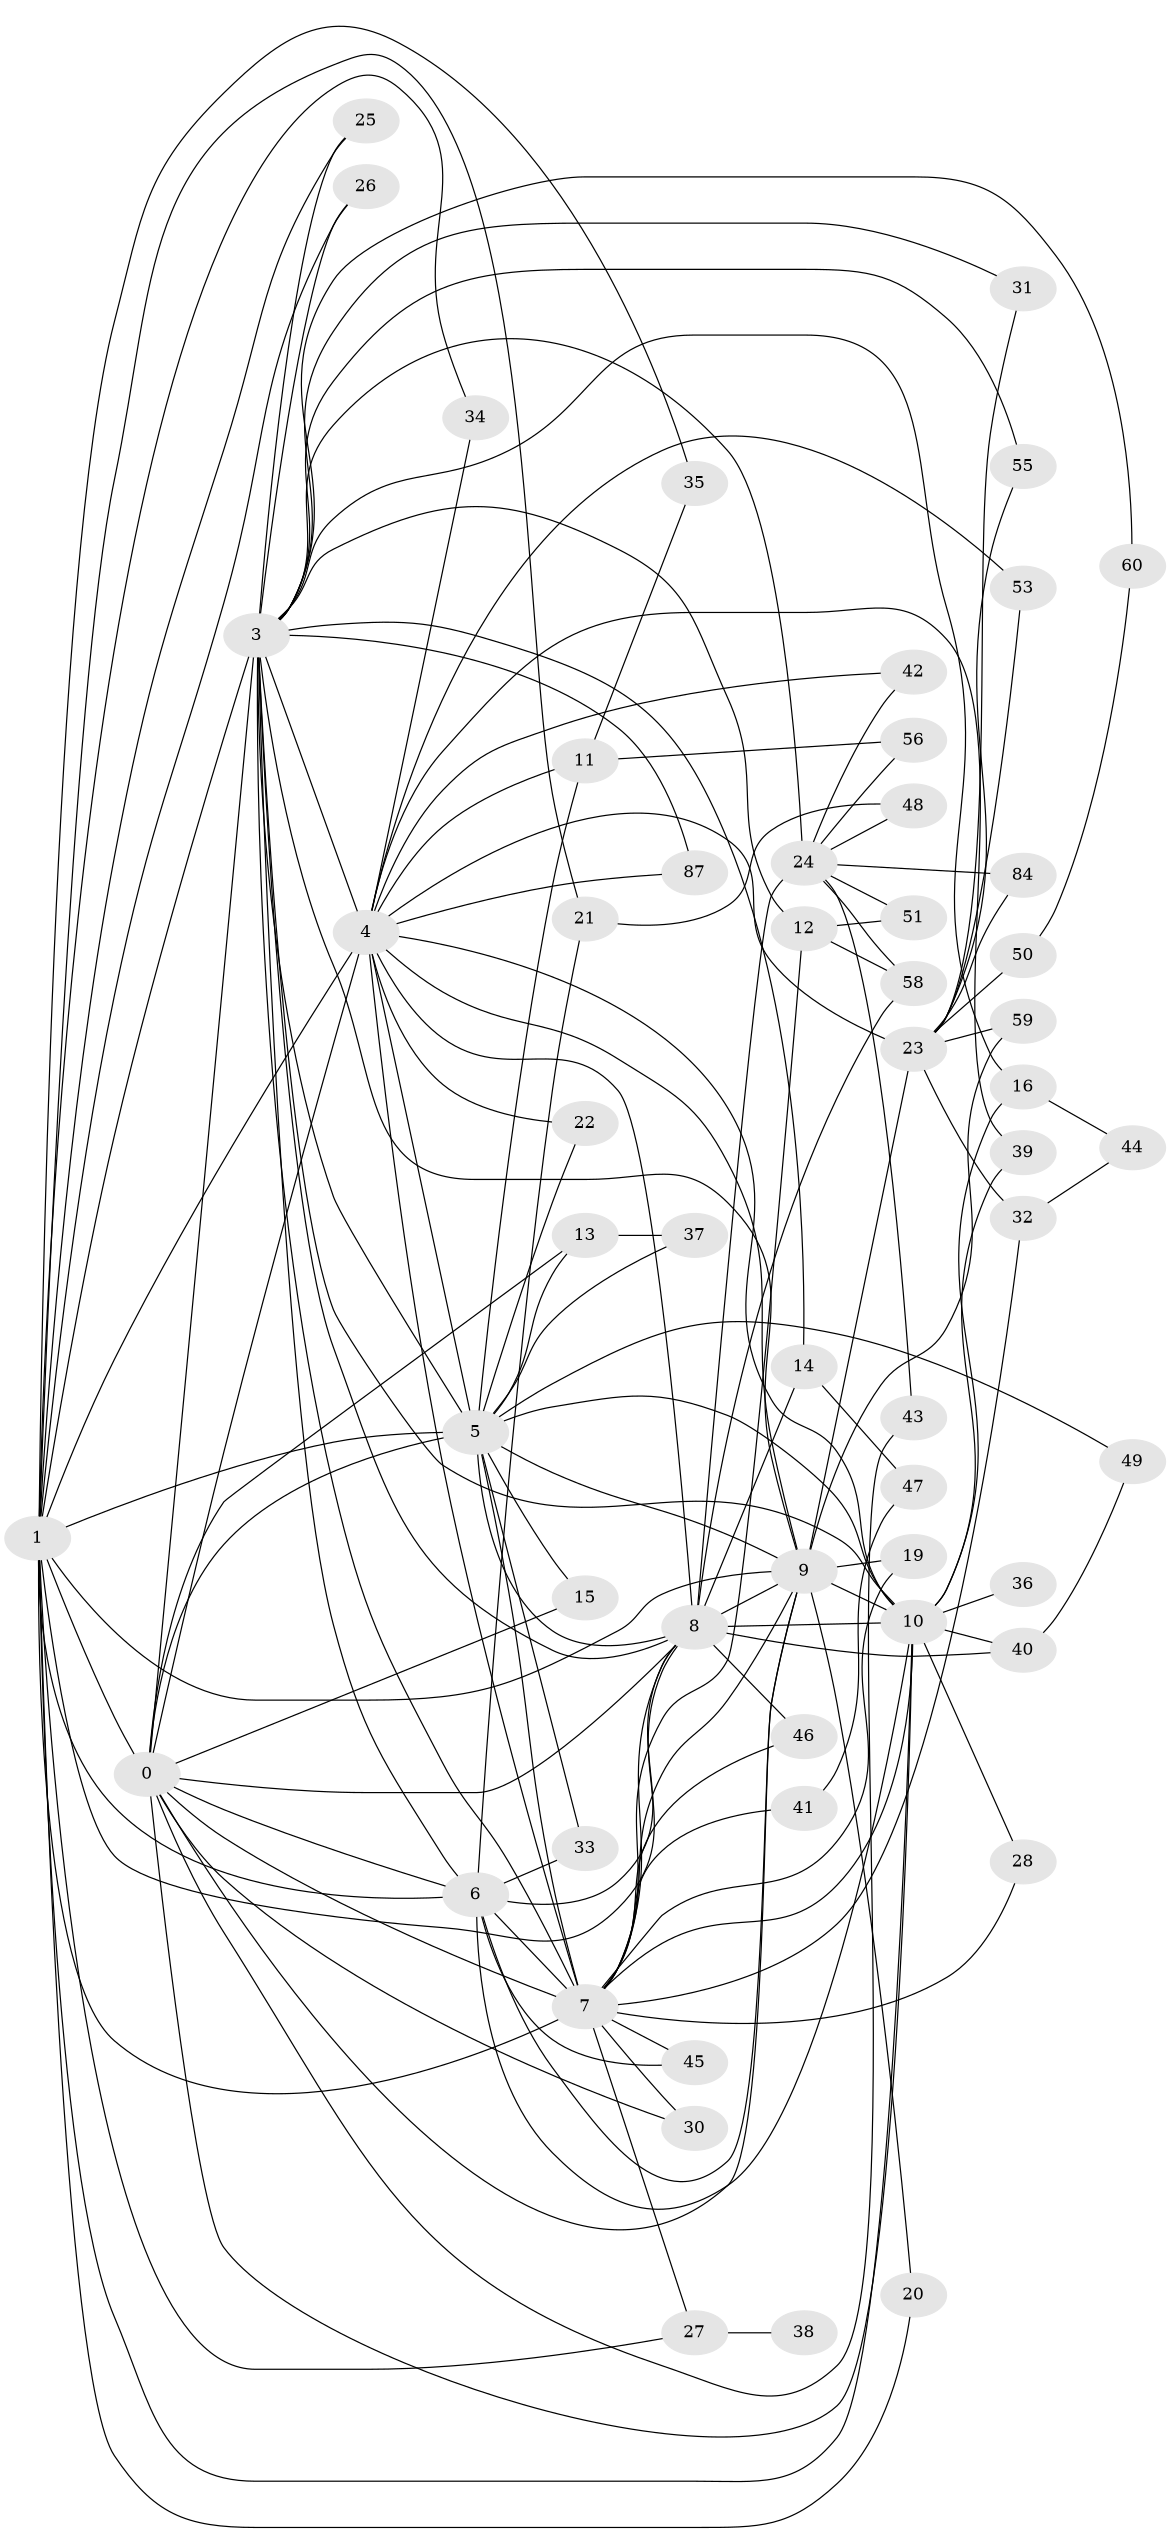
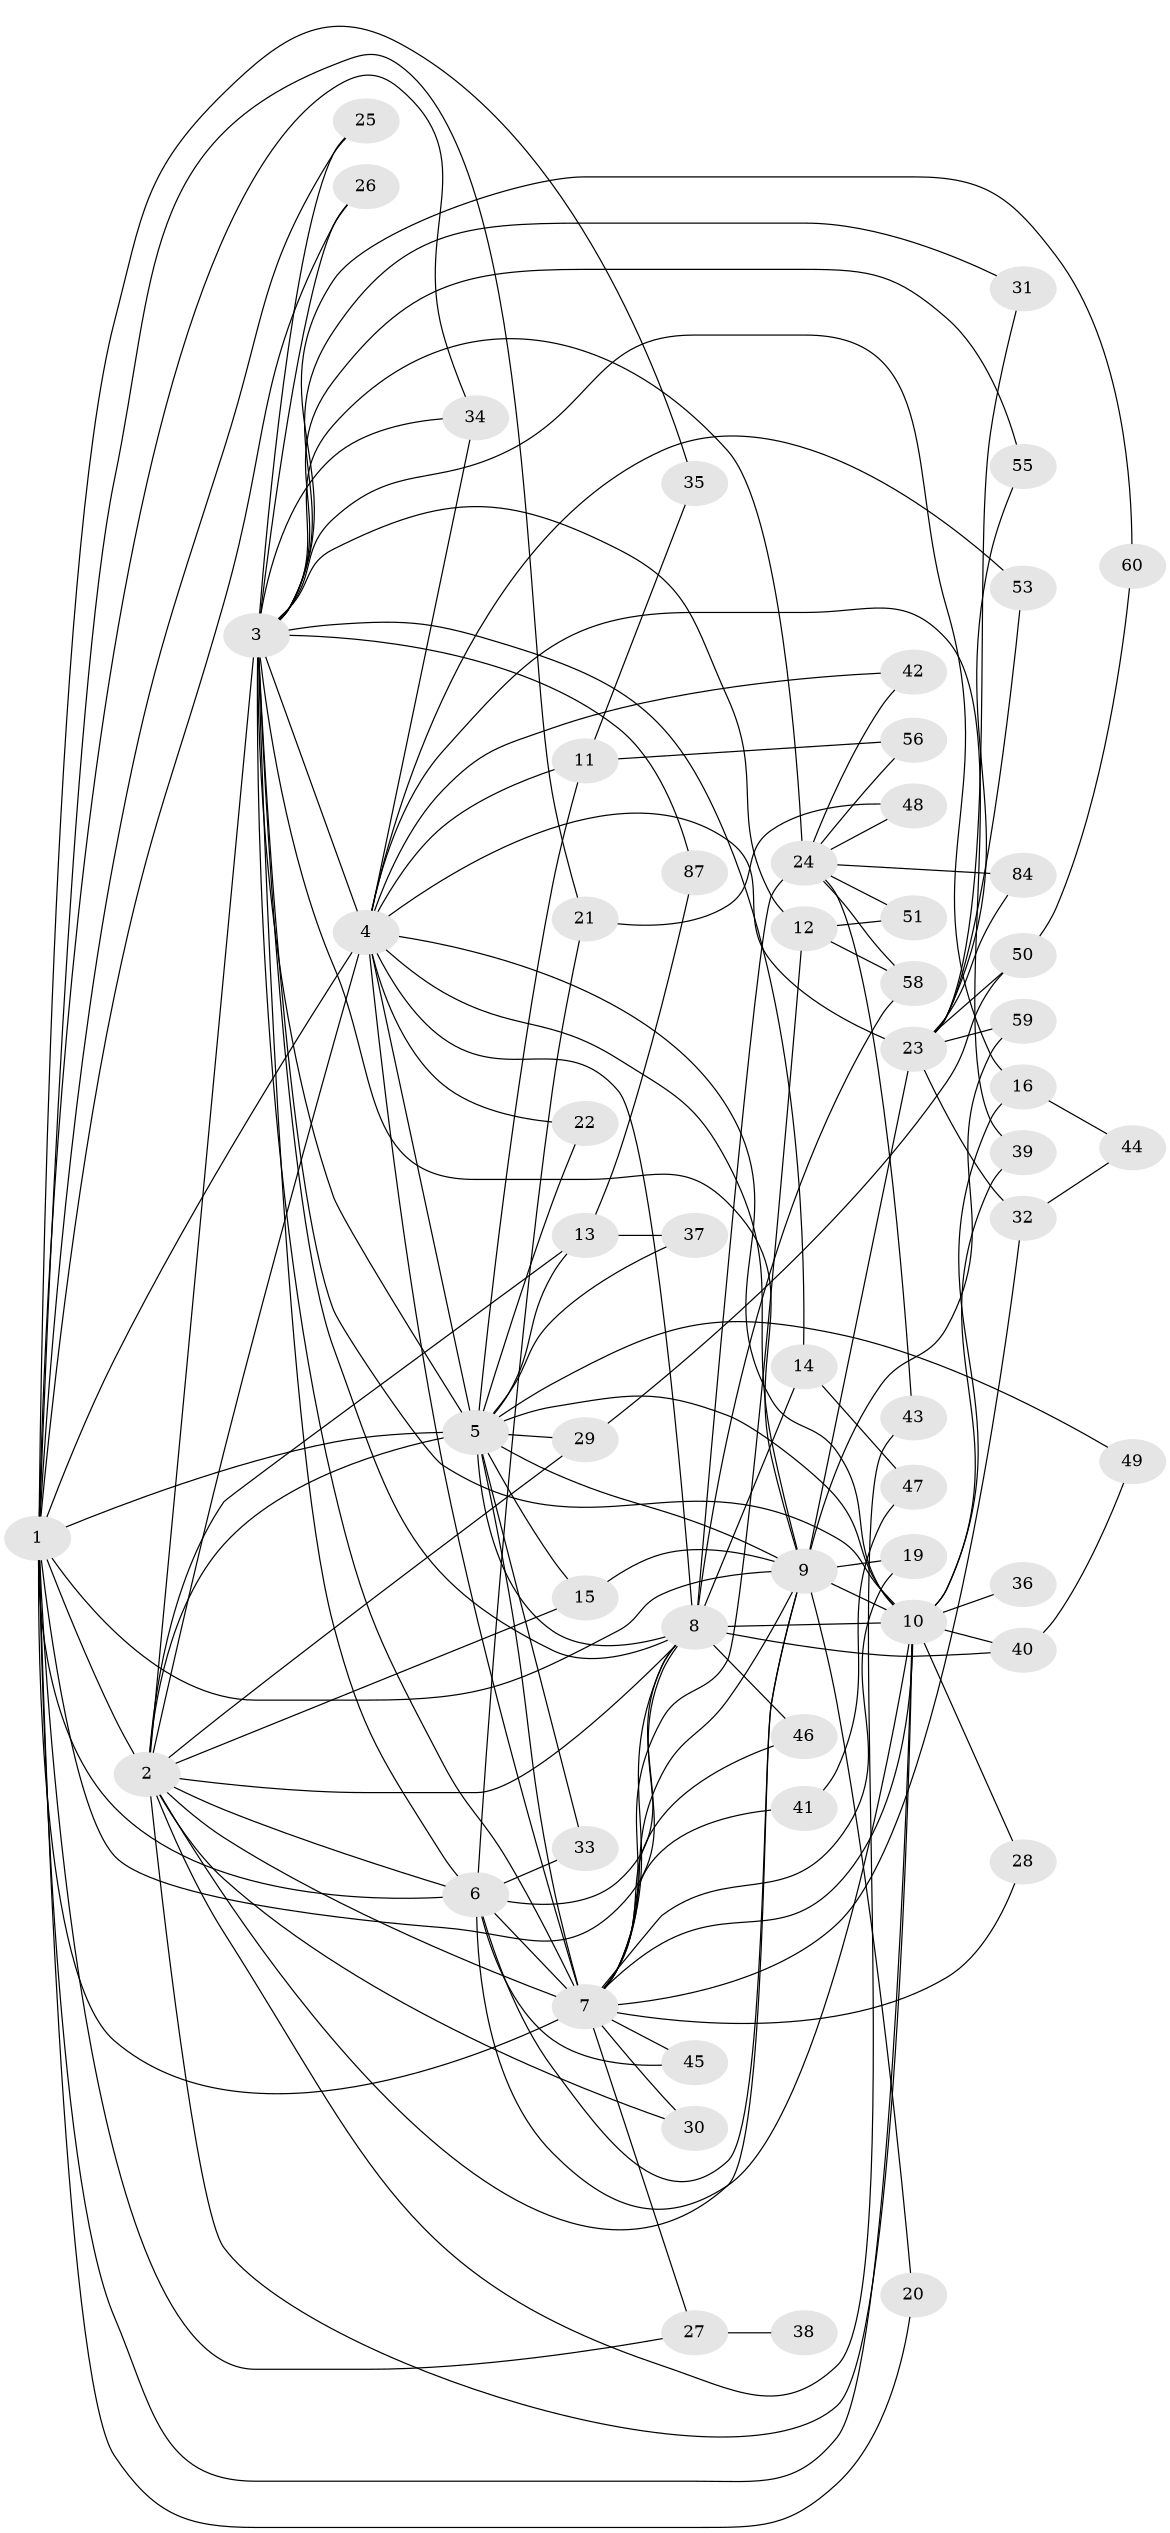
(528, 891) -> (648, 1056)
(127, 1082) -> (323, 467)
none -> (585, 1440)
(750, 1599) -> (679, 1551)
(147, 1774) -> (147, 1774)
